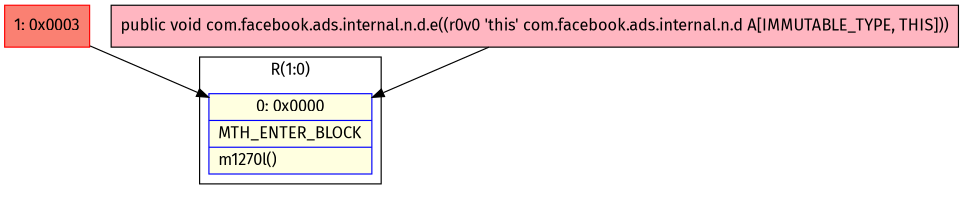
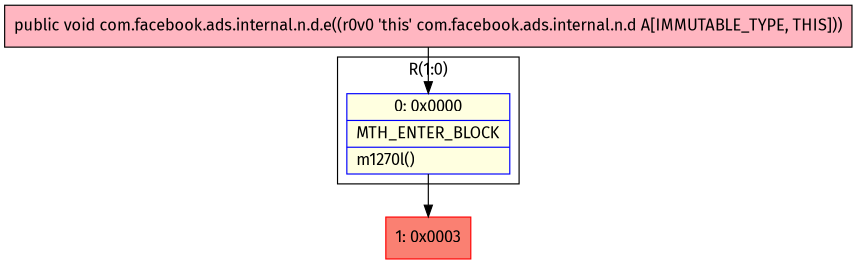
(144, 69) -> (428, 191)
